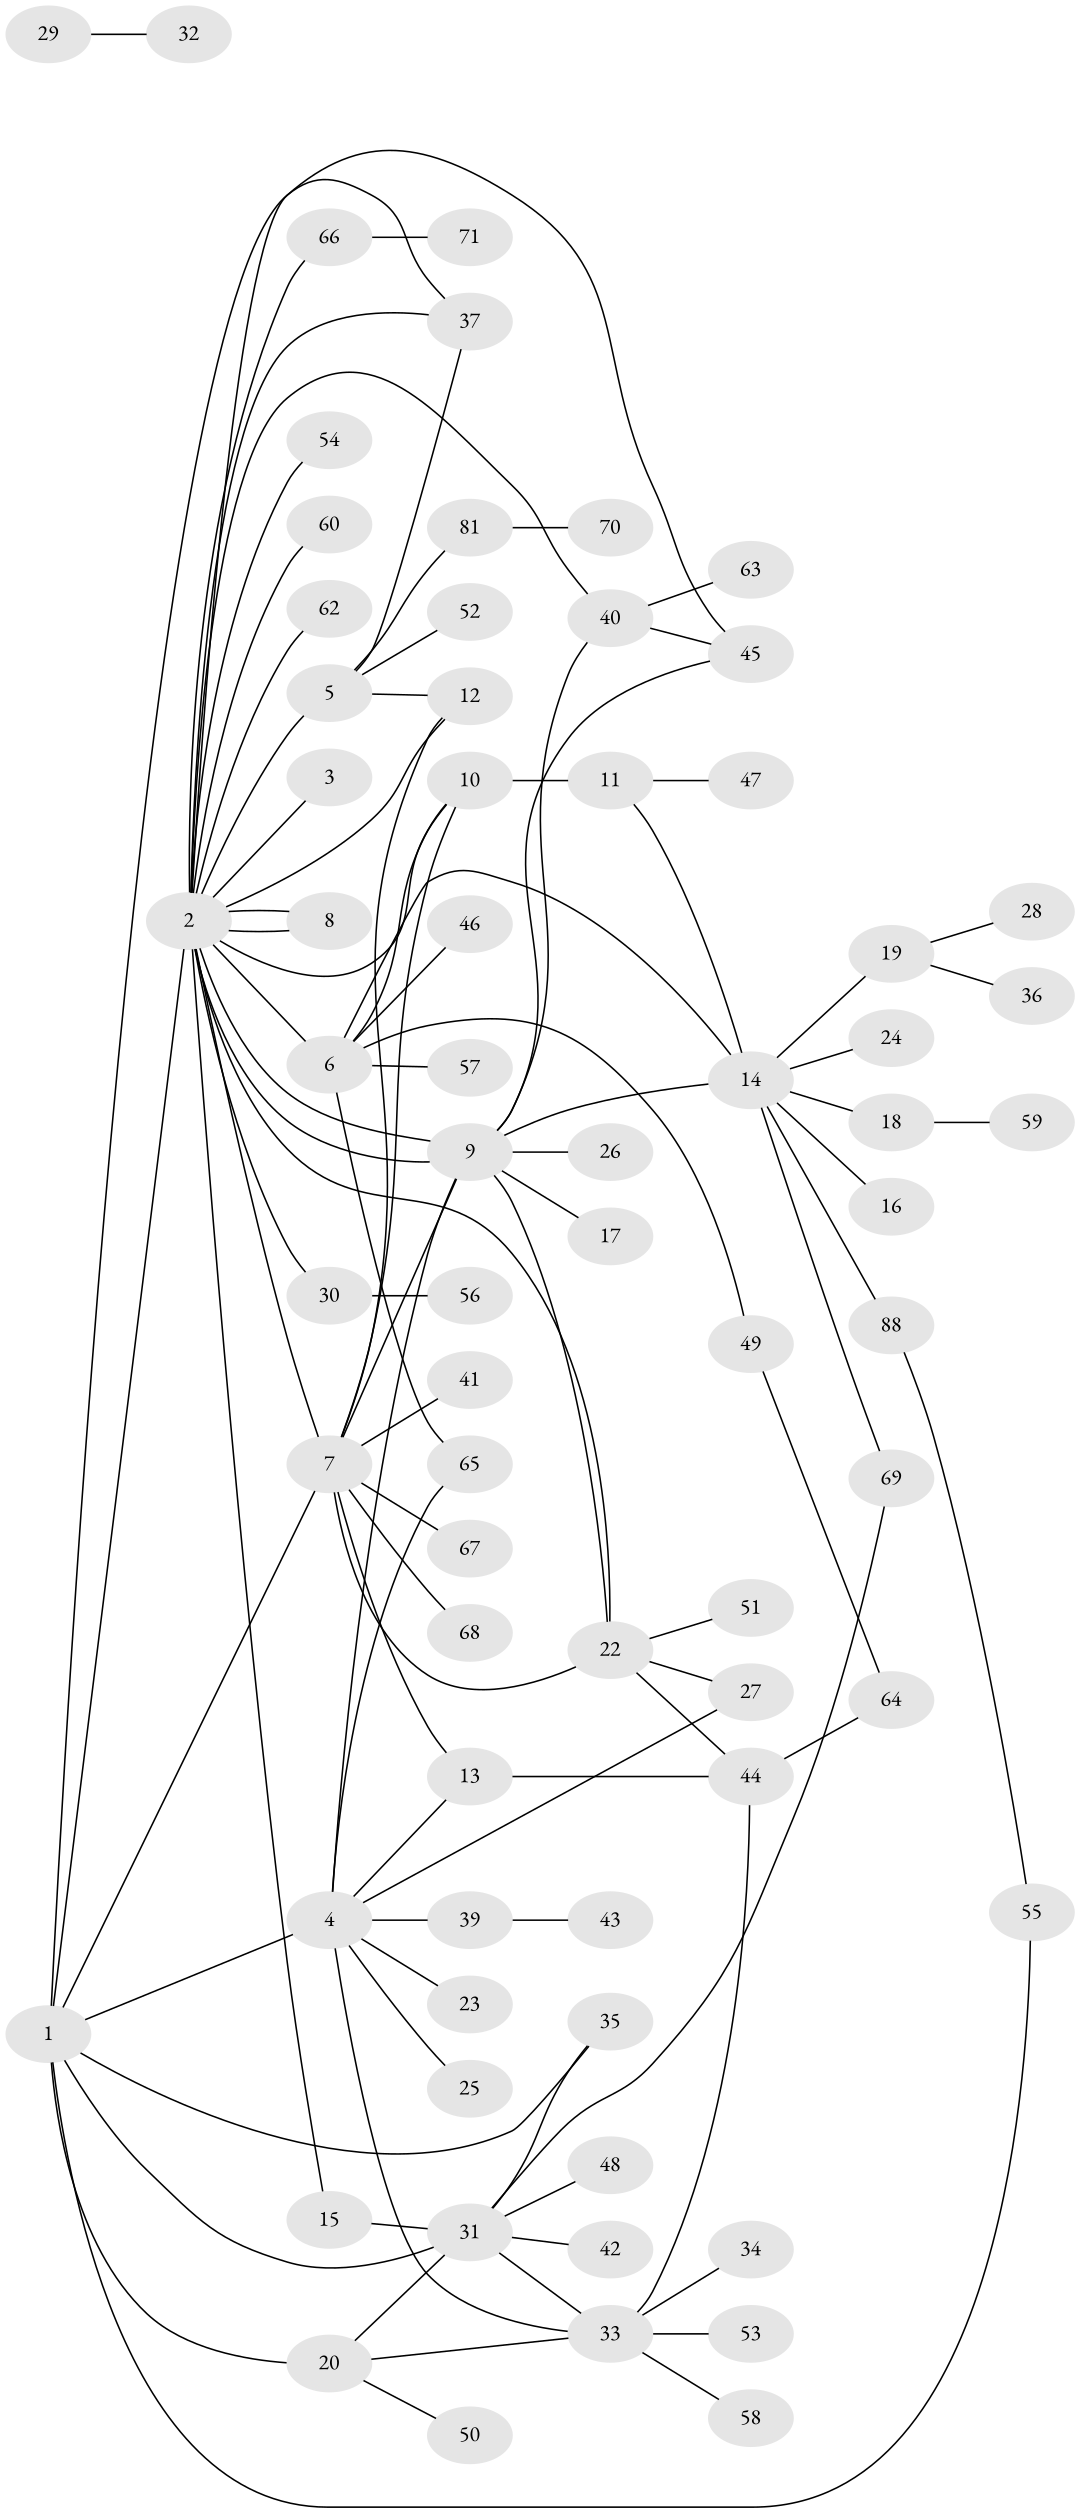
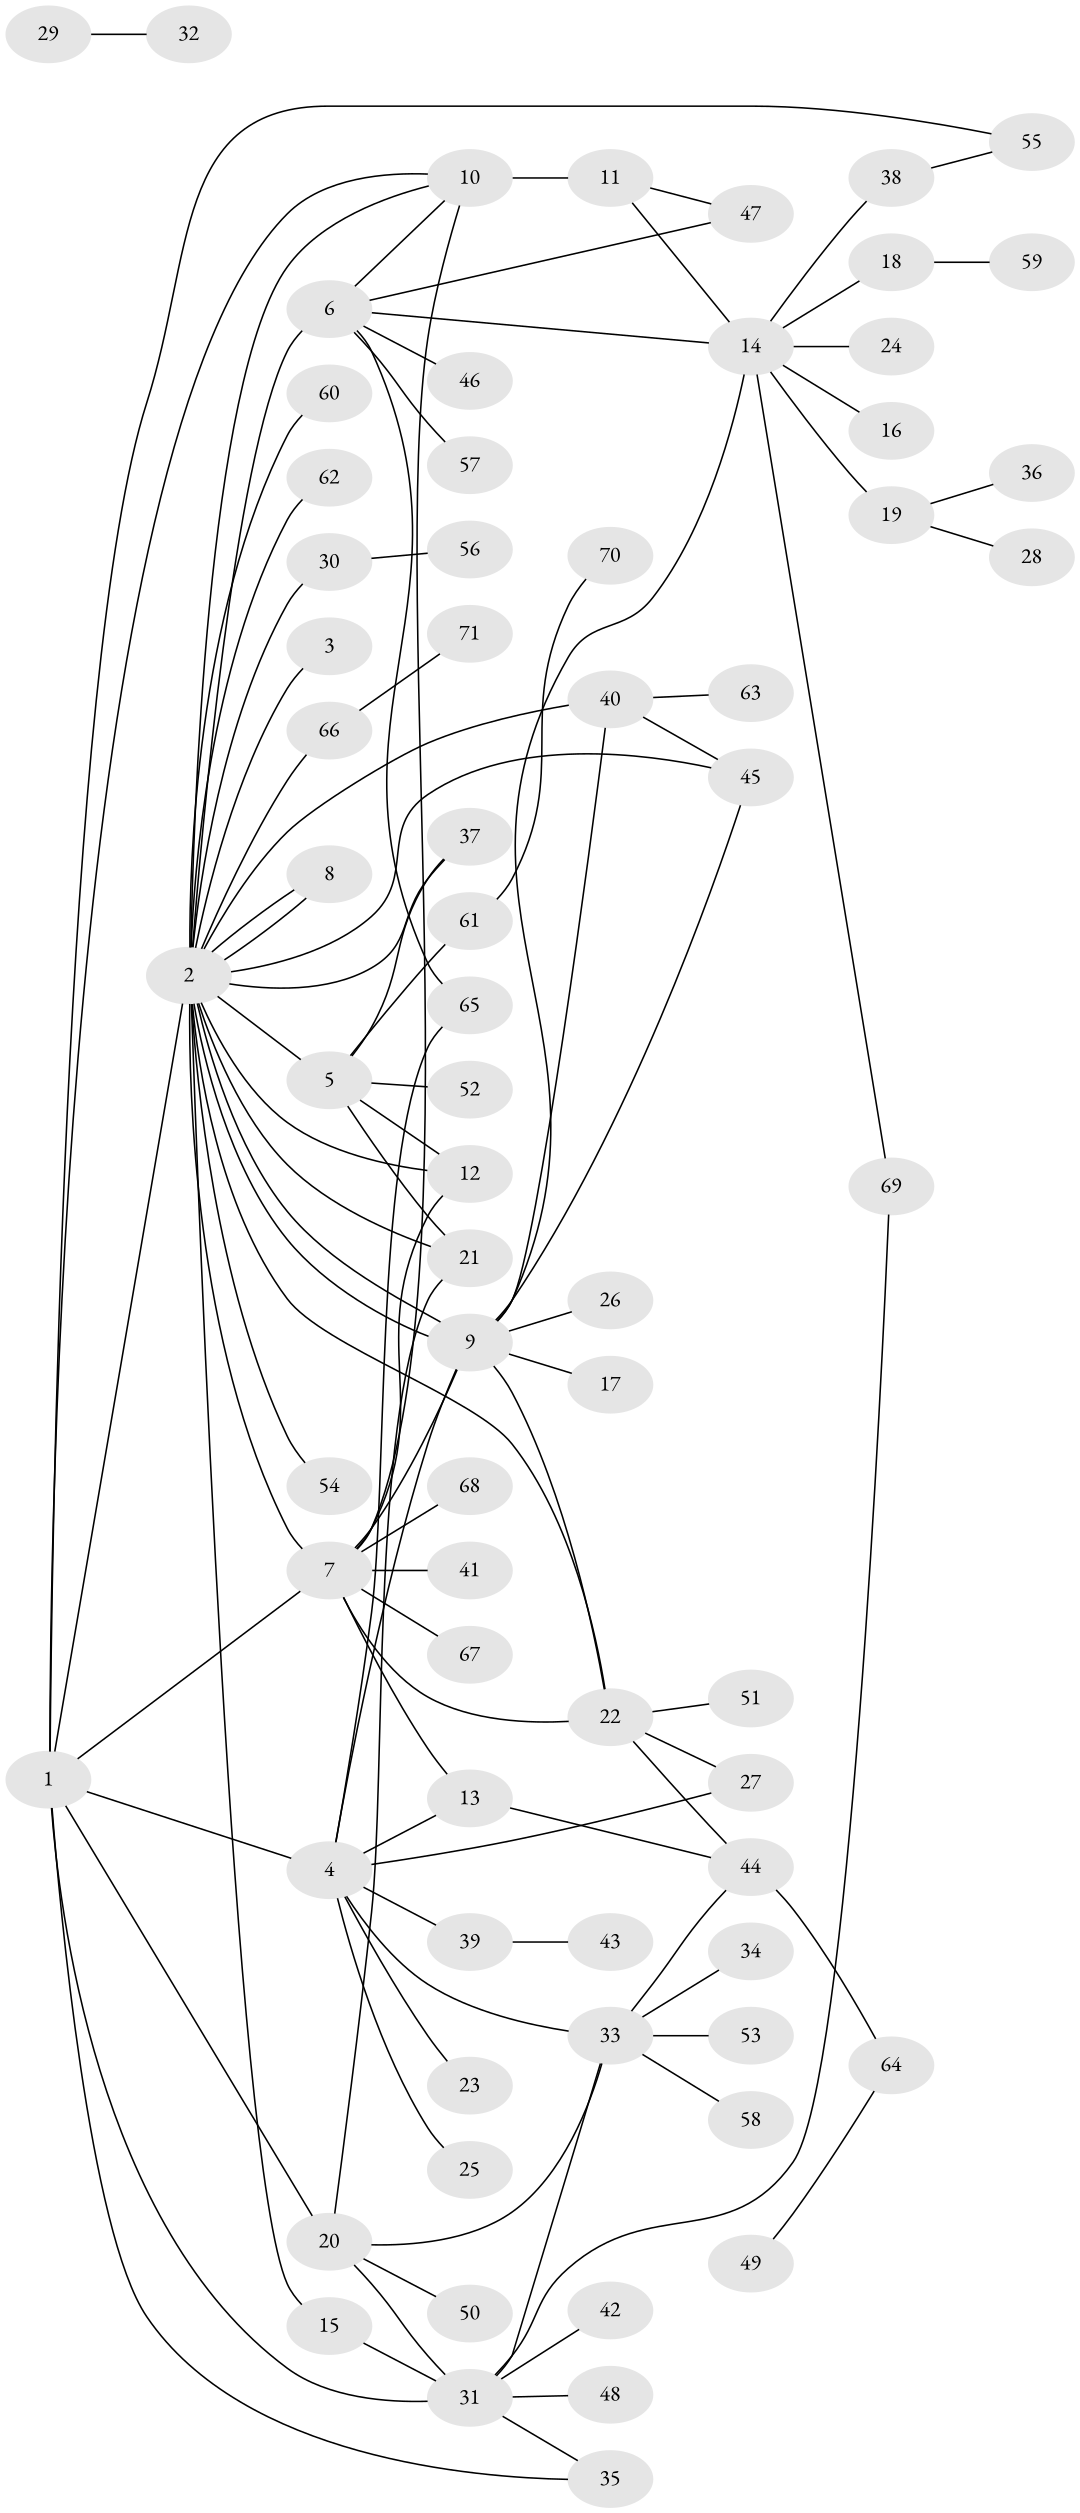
(470, 528) -> (470, 921)
(127, 981) -> (96, 891)
(619, 1075) -> (540, 261)
none -> (470, 1258)
(891, 1325) -> (891, 178)
